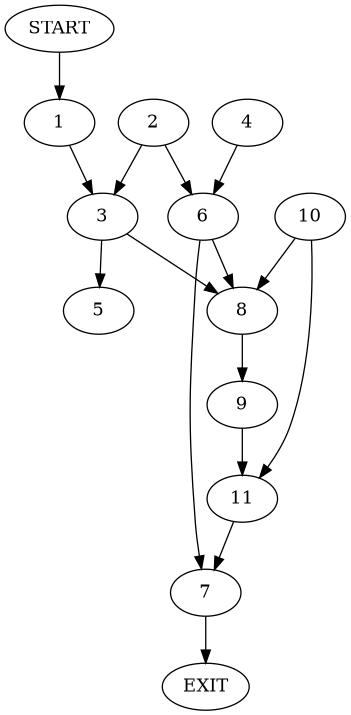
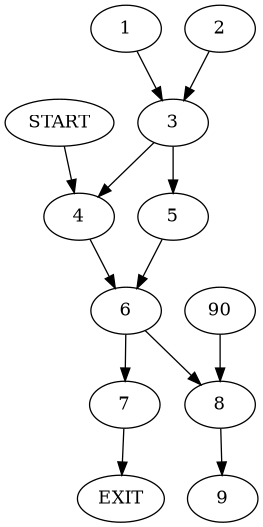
(60, 69) -> (68, 163)
(175, 164) -> (153, 258)
(310, 217) -> (220, 311)
(167, 260) -> (131, 165)
(242, 499) -> none
